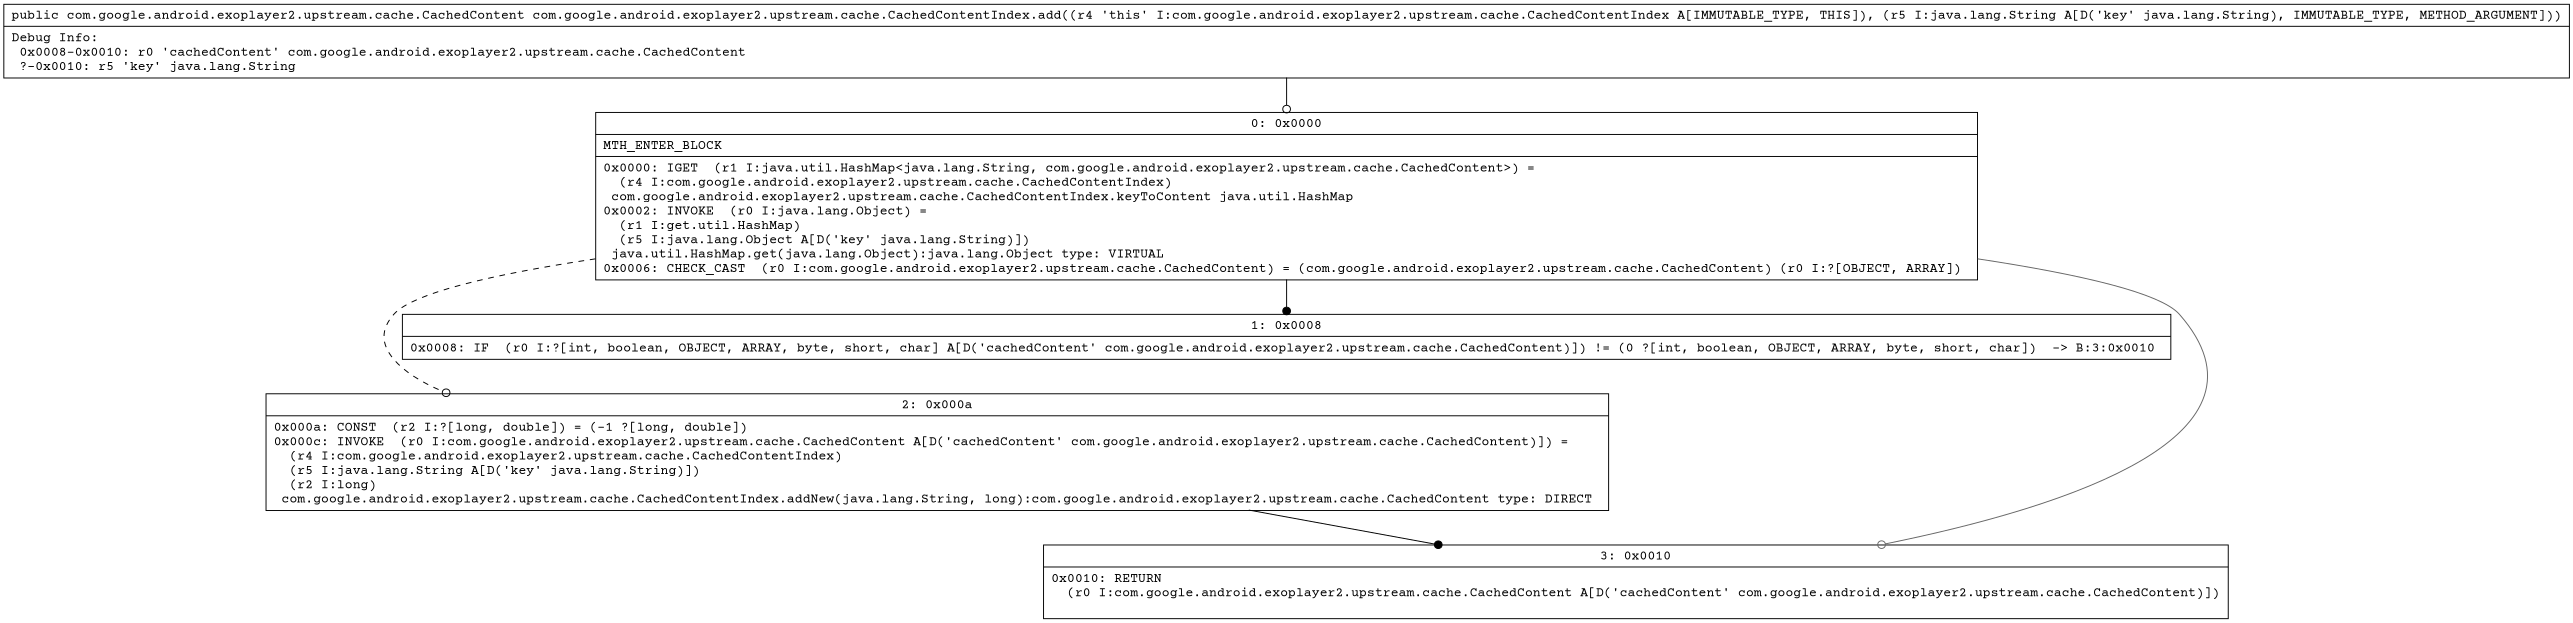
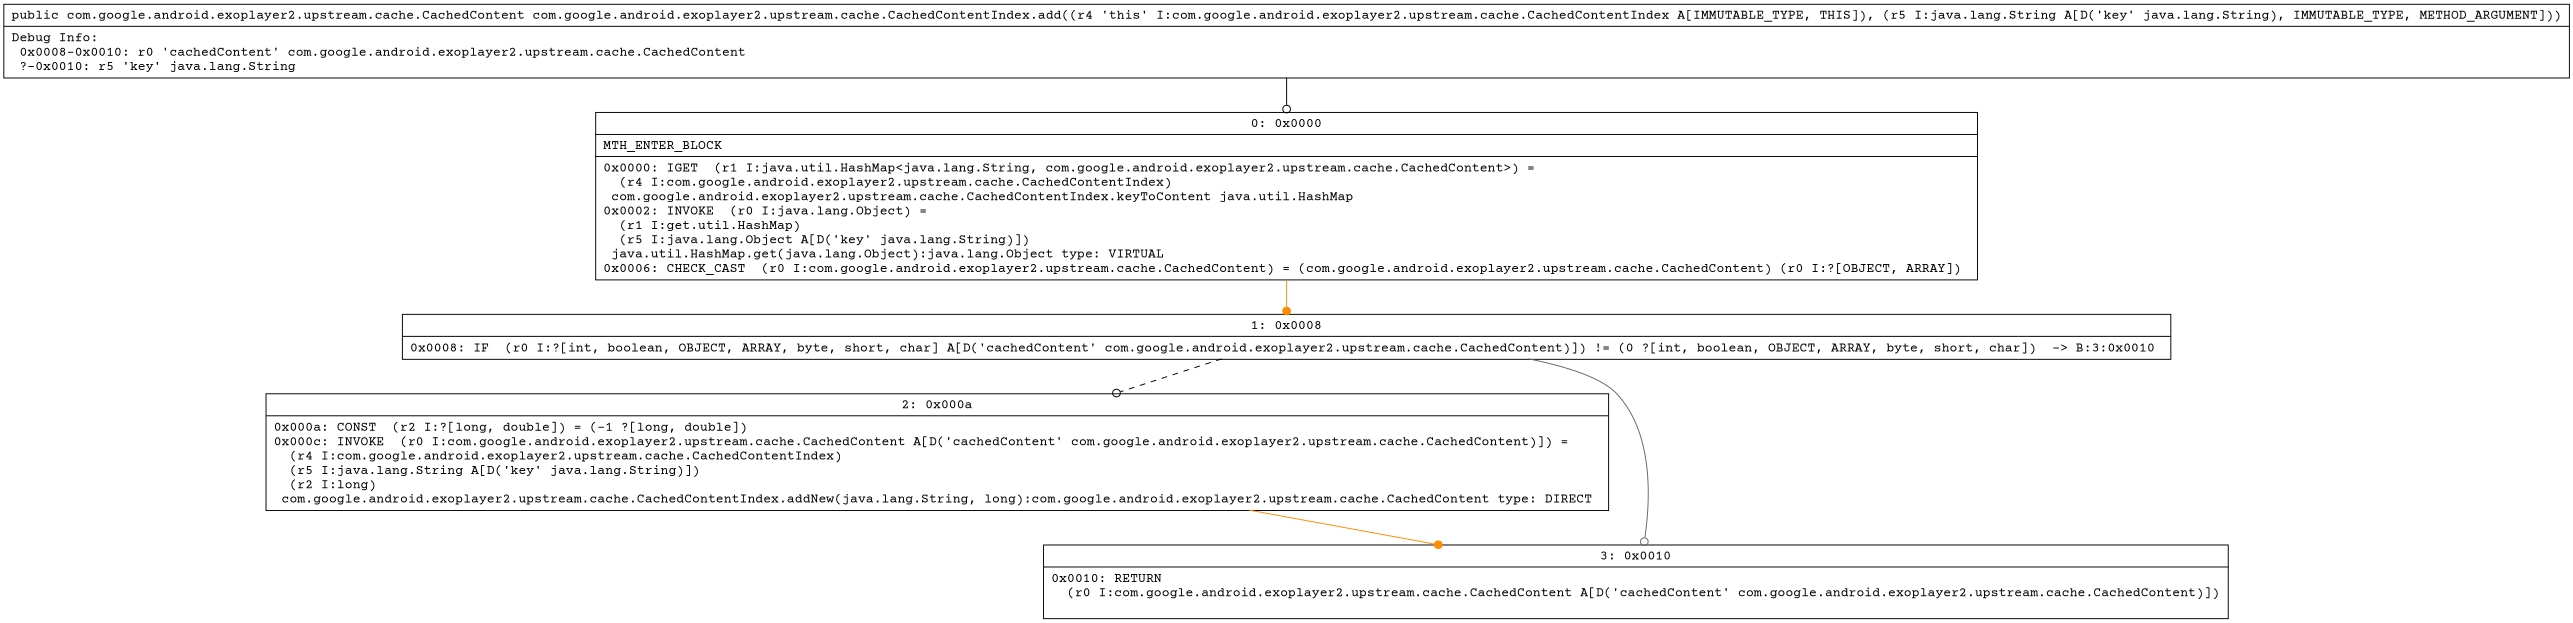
(439, 291) -> (1171, 375)
(1287, 293) -> (1287, 293)
(2187, 422) -> (1632, 417)
(1342, 527) -> (1342, 527)
